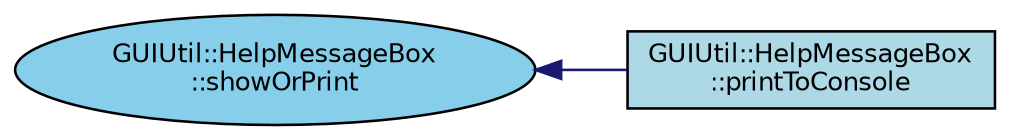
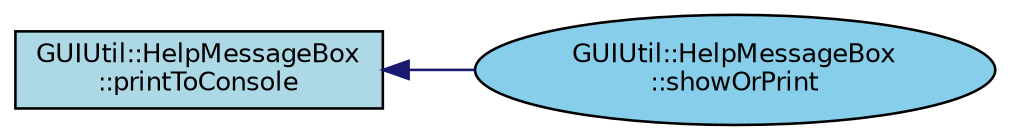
(594, 70) -> (442, 70)
